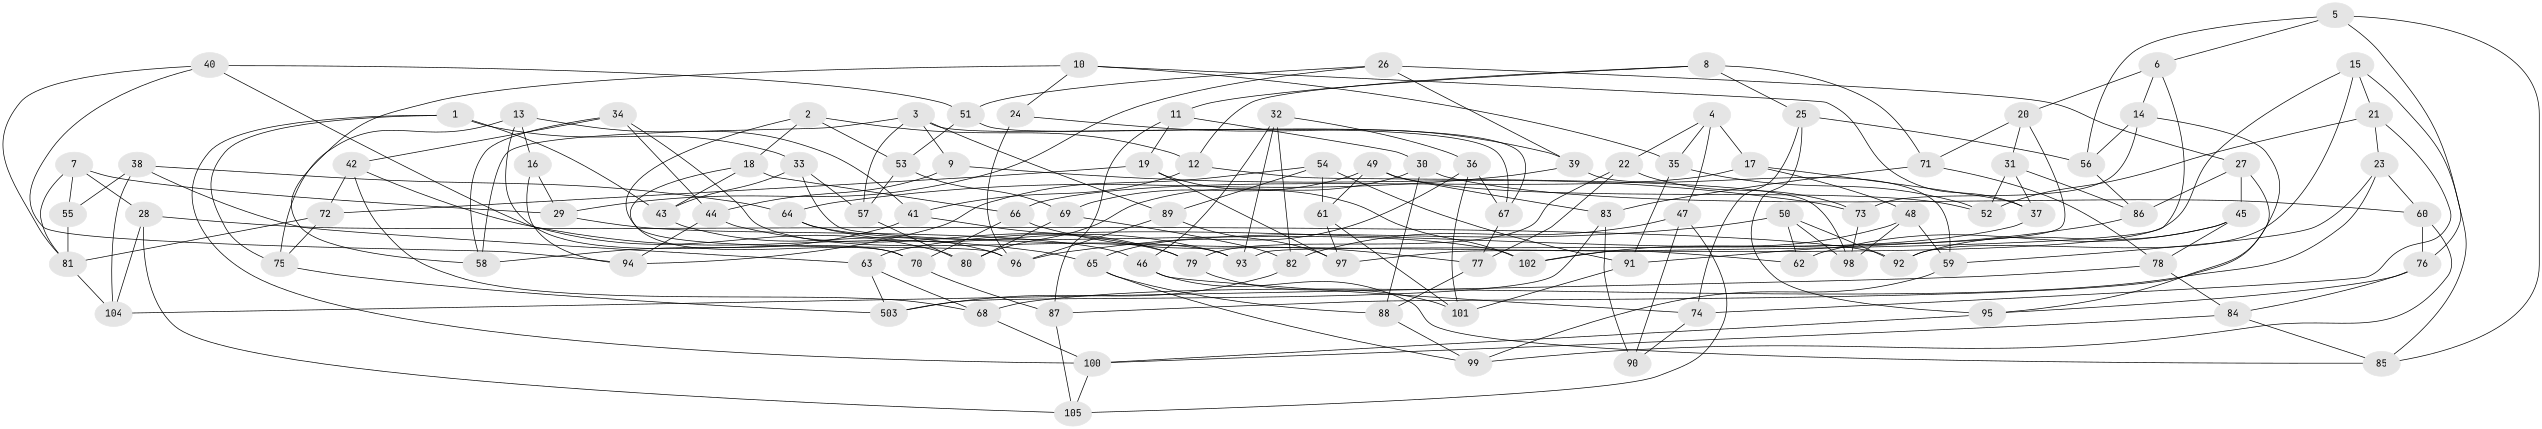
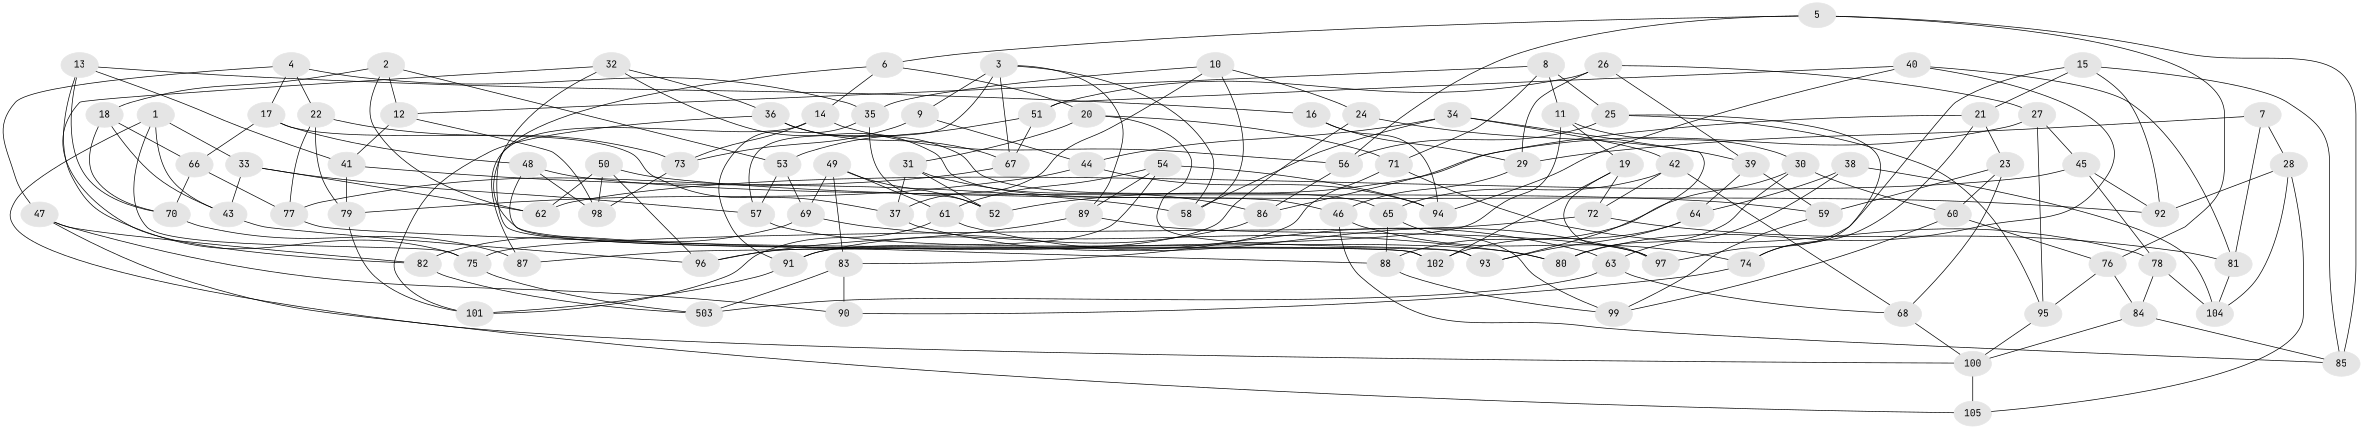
(68, 214) -> none
(681, 239) -> (413, 166)
(1064, 368) -> none
